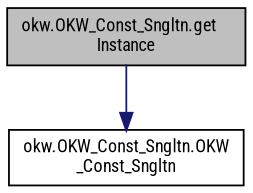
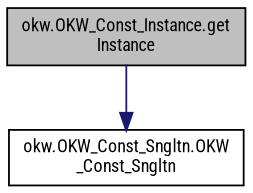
(126, 37) -> (126, 37)
